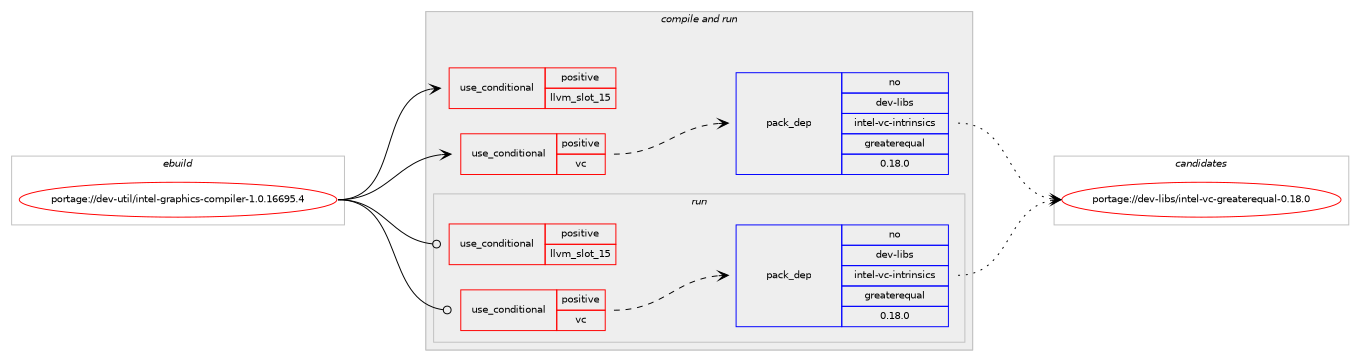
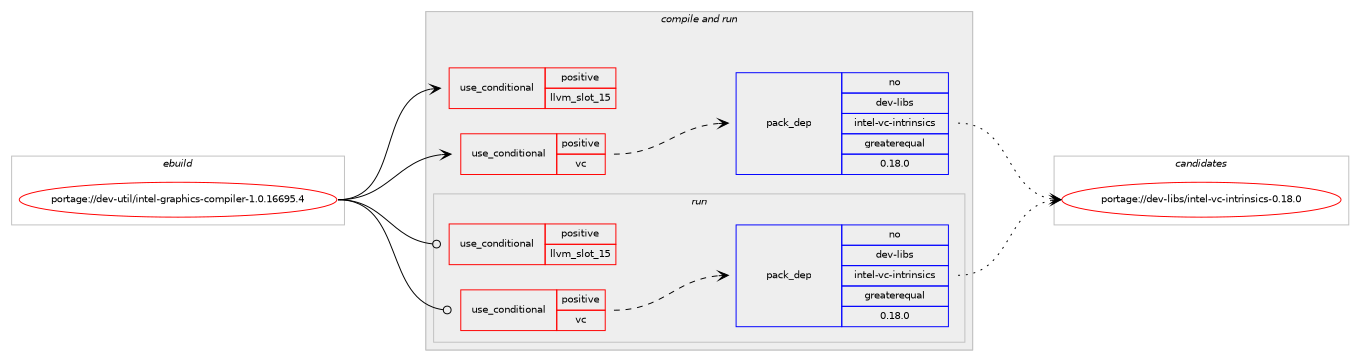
(1201, 200) -> (1201, 200)
